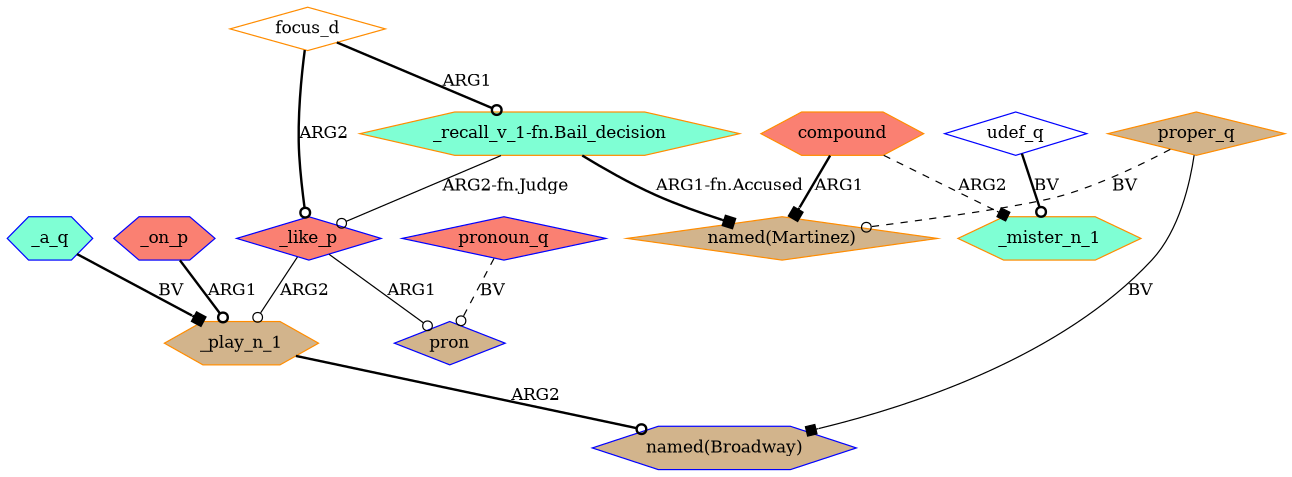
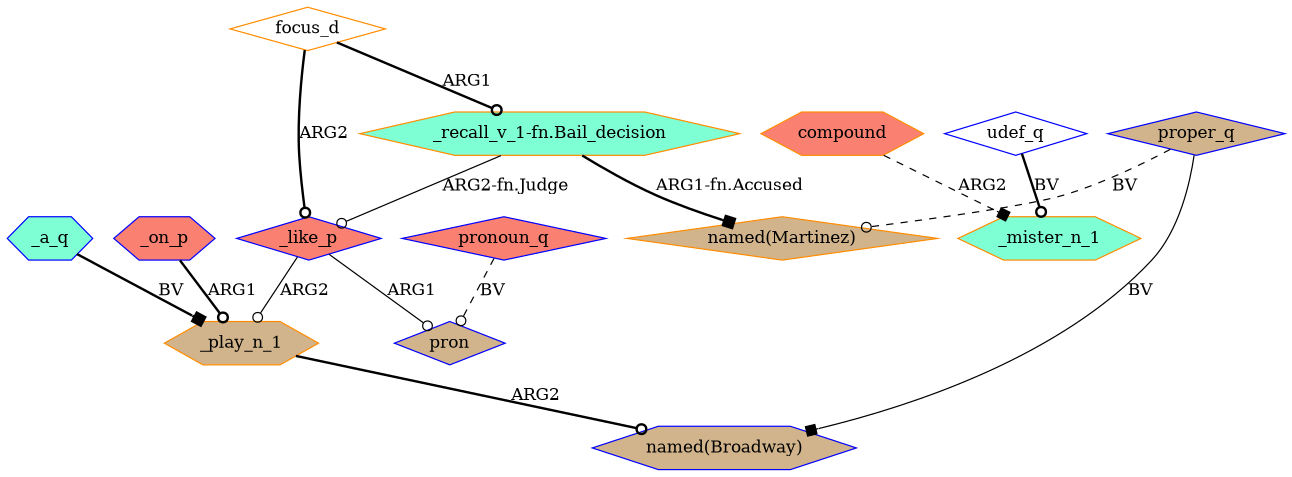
(1196, 134) -> (1196, 134)
(815, 182) -> none
